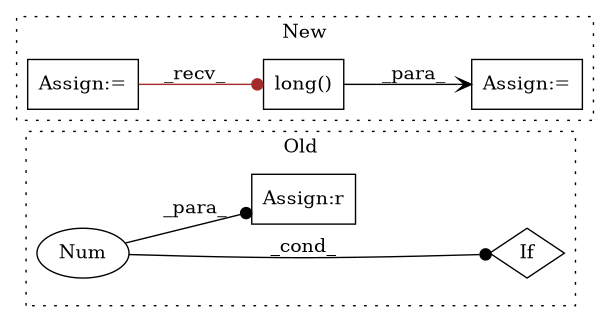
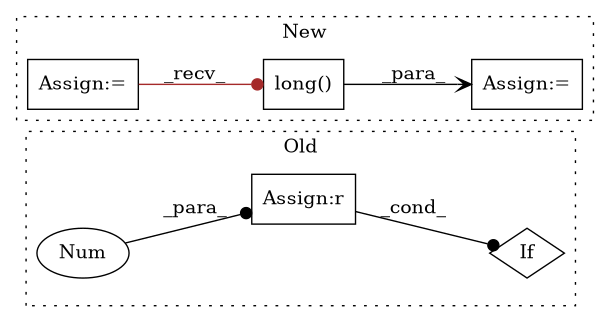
(304, 258) -> (422, 228)
